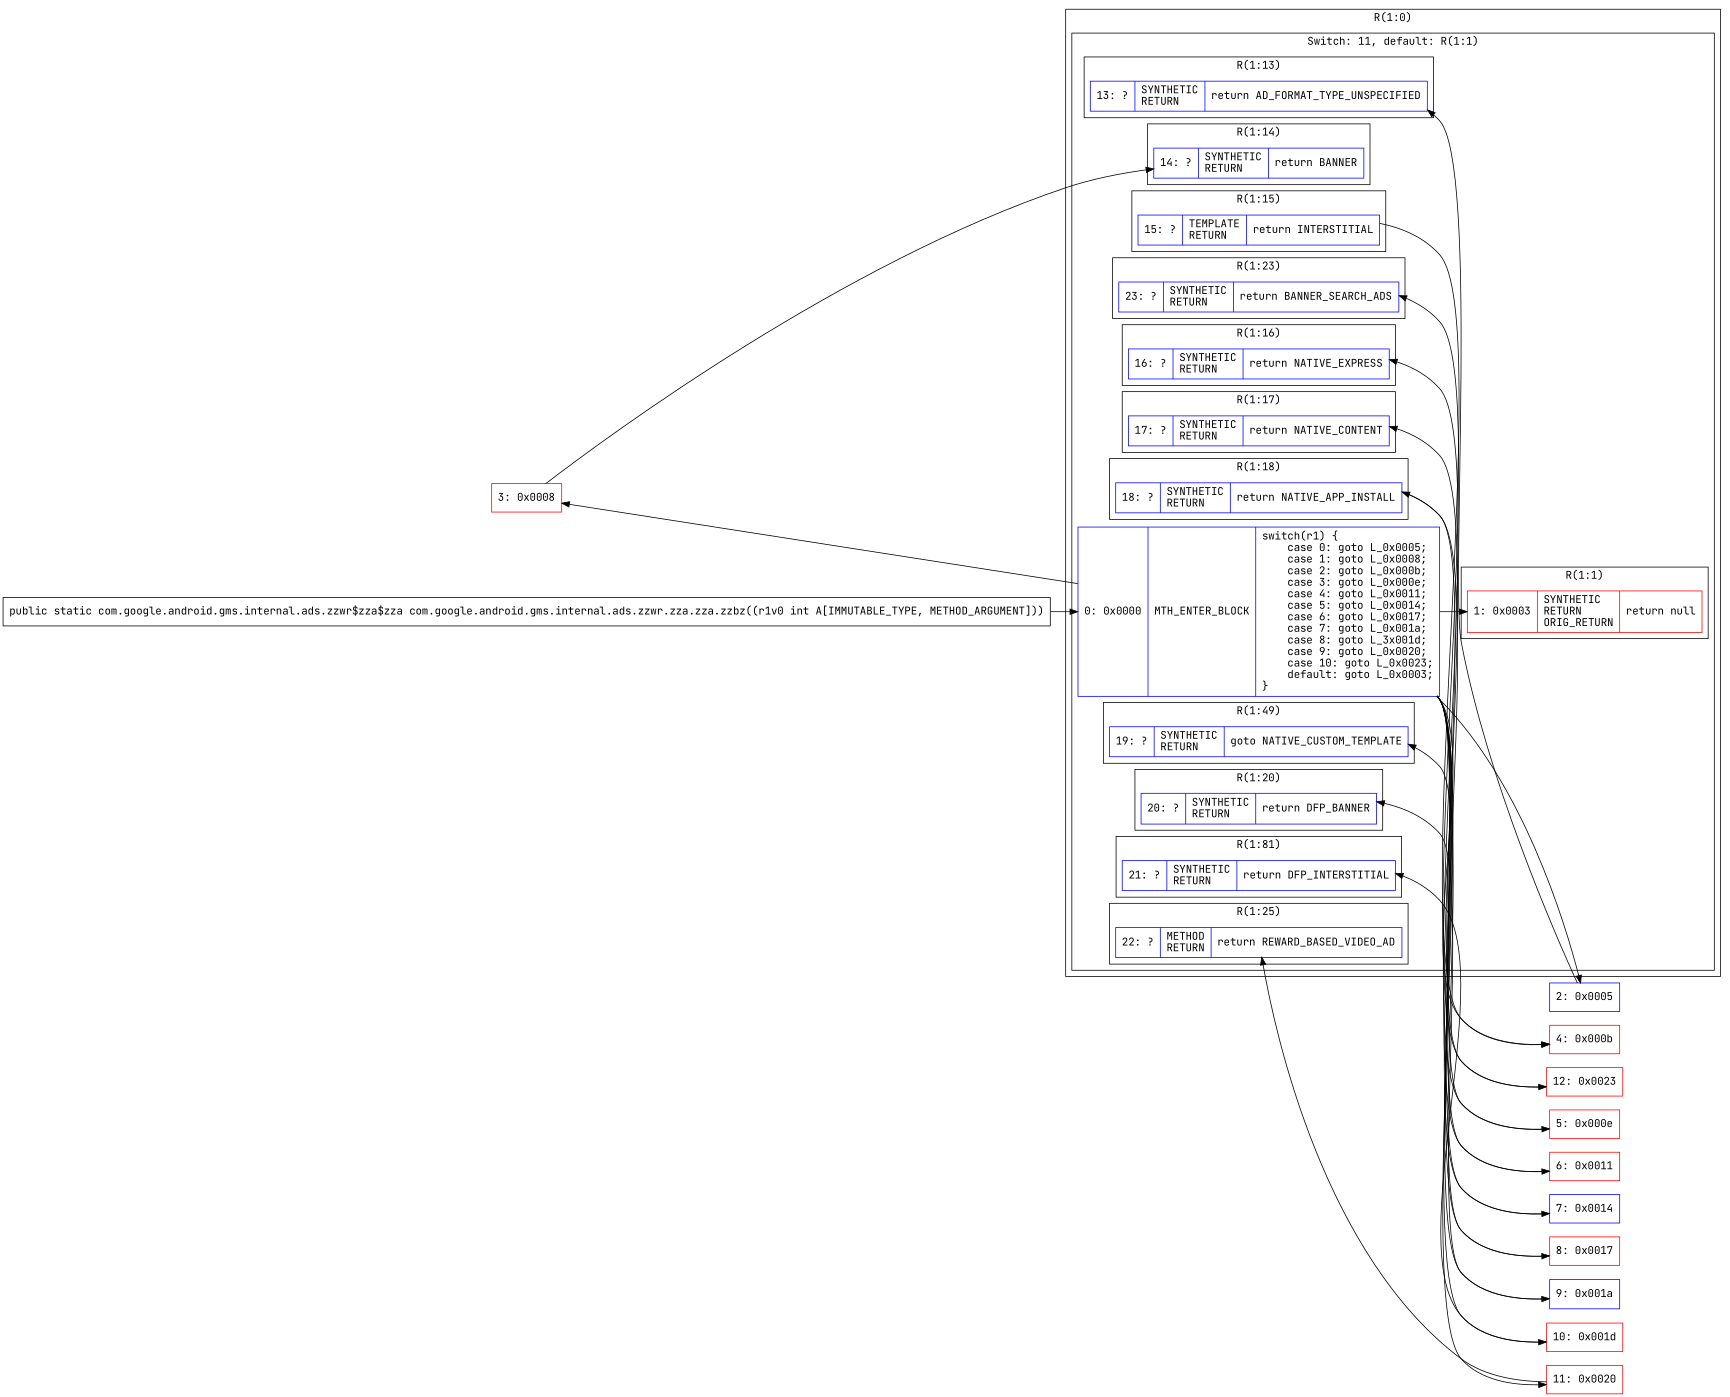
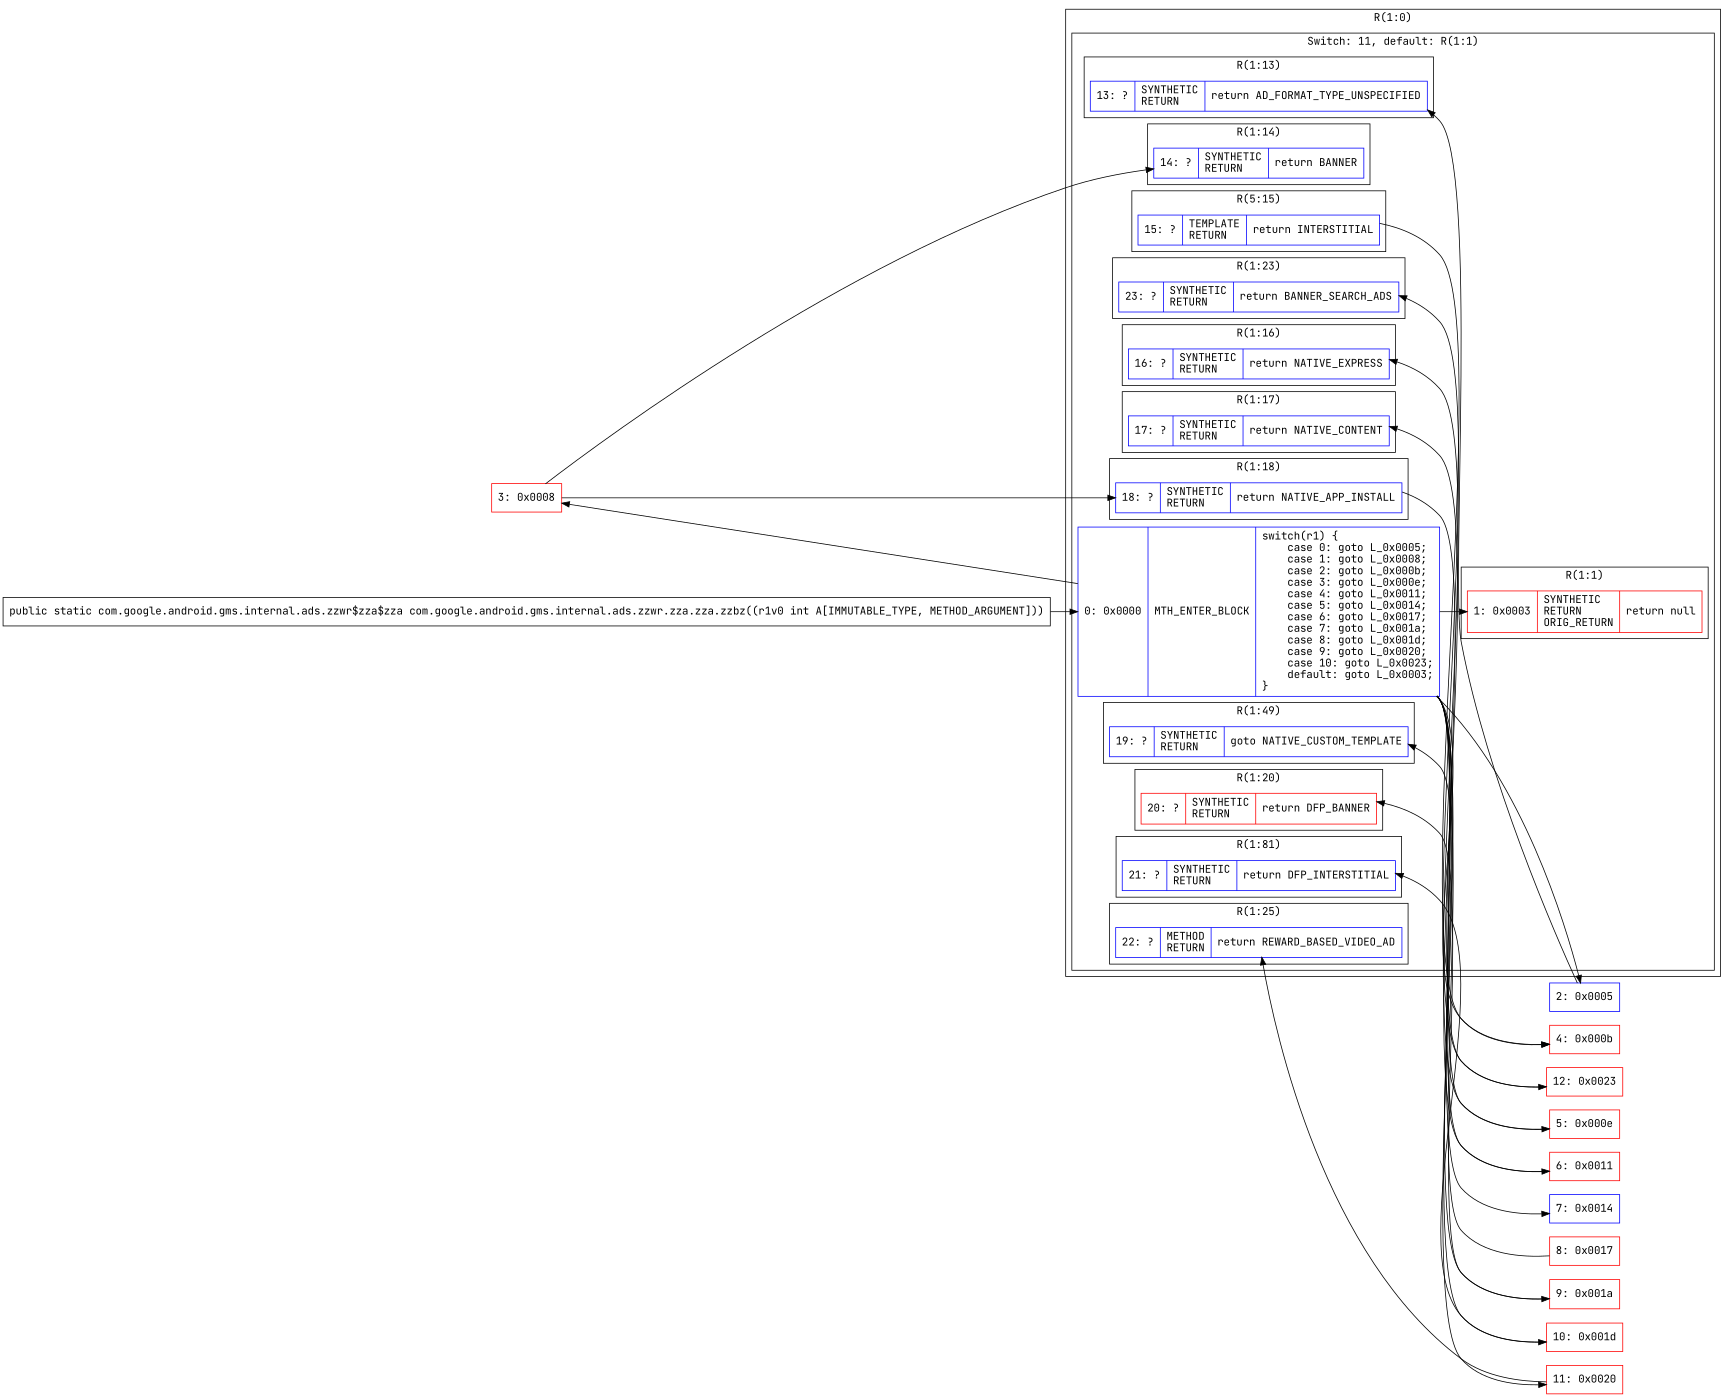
(1259, 200) -> (1259, 200)
(1345, 640) -> (1345, 640)
(1259, 809) -> (1259, 809)
(1450, 881) -> (835, 498)
(1447, 1007) -> none
(1585, 1294) -> (1585, 1294)
